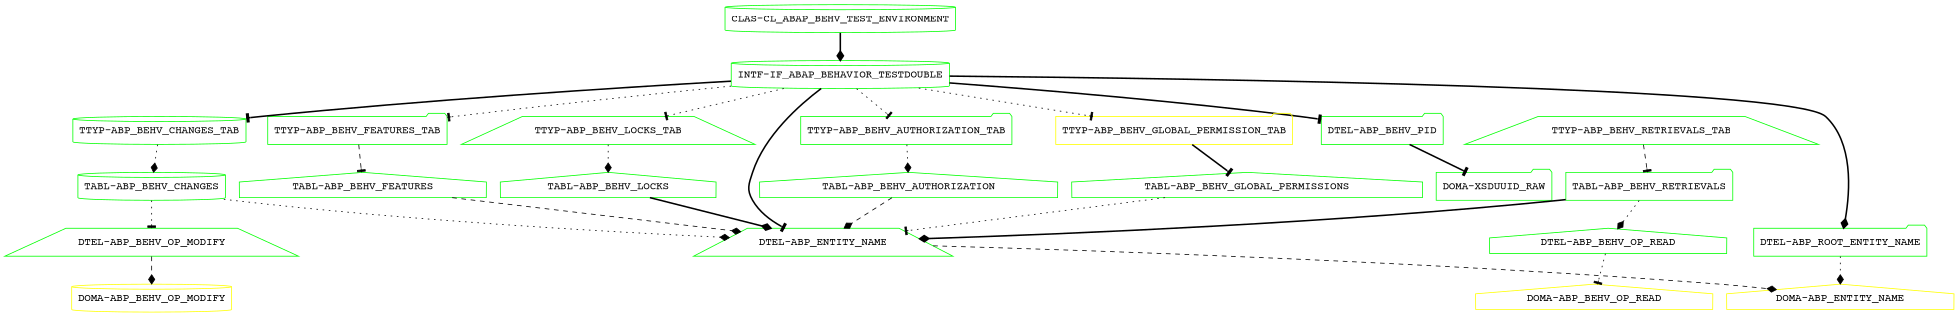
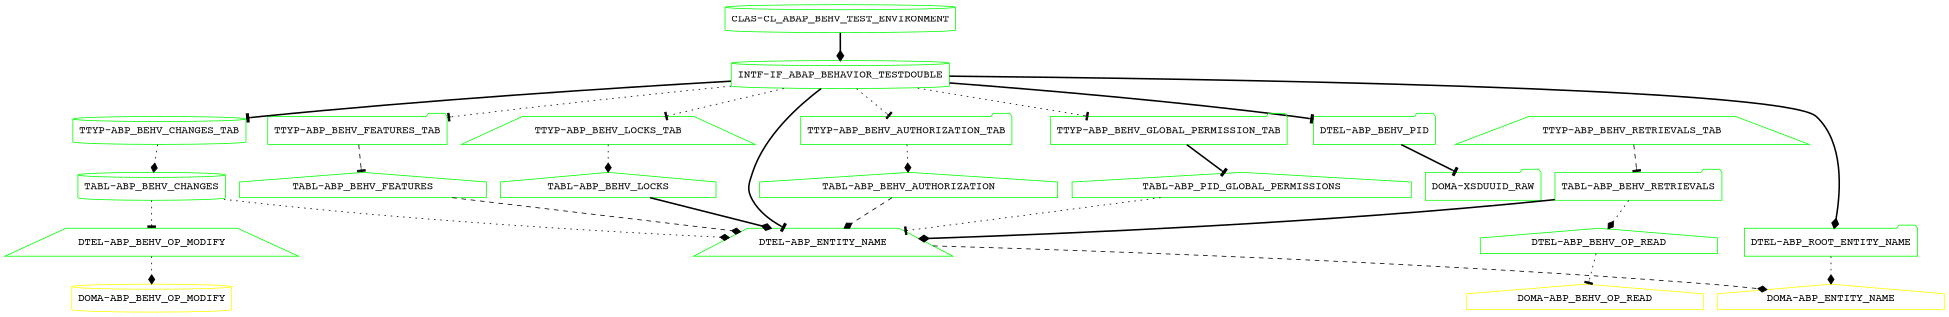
(1174, 130) -> (1169, 130)
(1247, 186) -> (1242, 186)
(152, 266) -> (152, 266)
